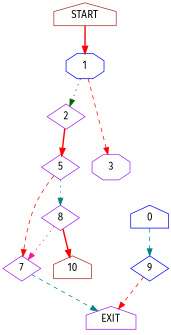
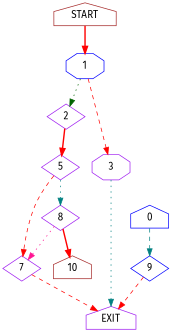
none -> (111, 240)
(61, 291) -> (61, 291)
